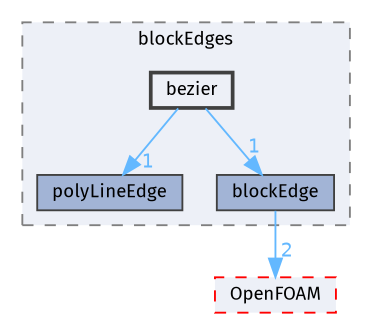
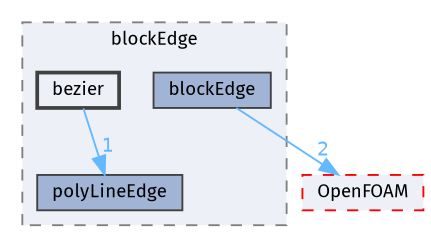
(186, 40) -> (154, 40)
(228, 134) -> none
